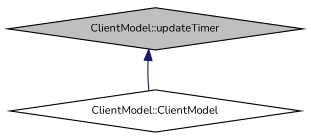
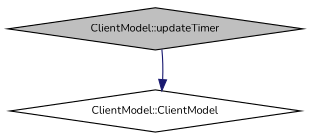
(148, 76) -> (163, 64)
